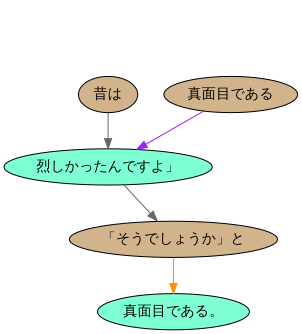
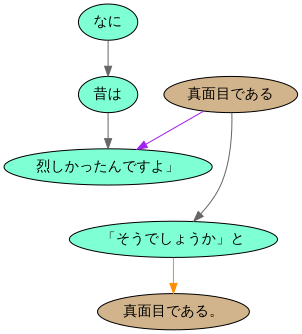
none -> (108, 22)
(108, 95) -> (108, 95)
(137, 199) -> (227, 167)
(173, 239) -> (173, 239)
(173, 312) -> (173, 312)
